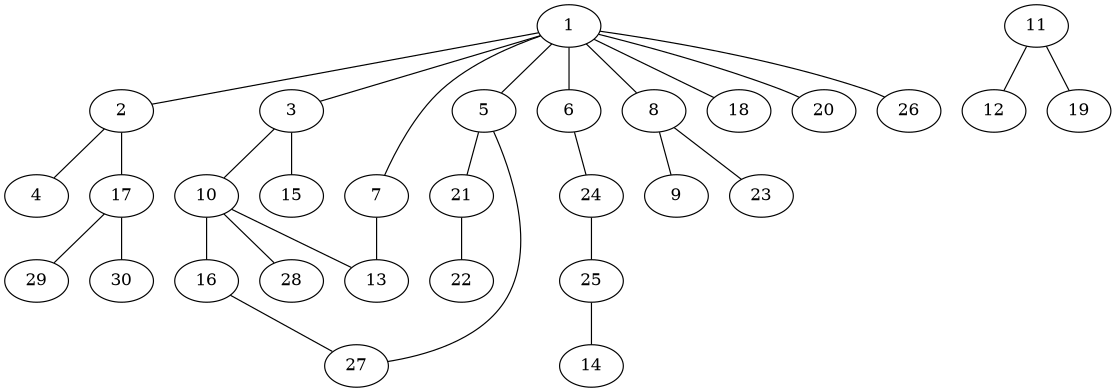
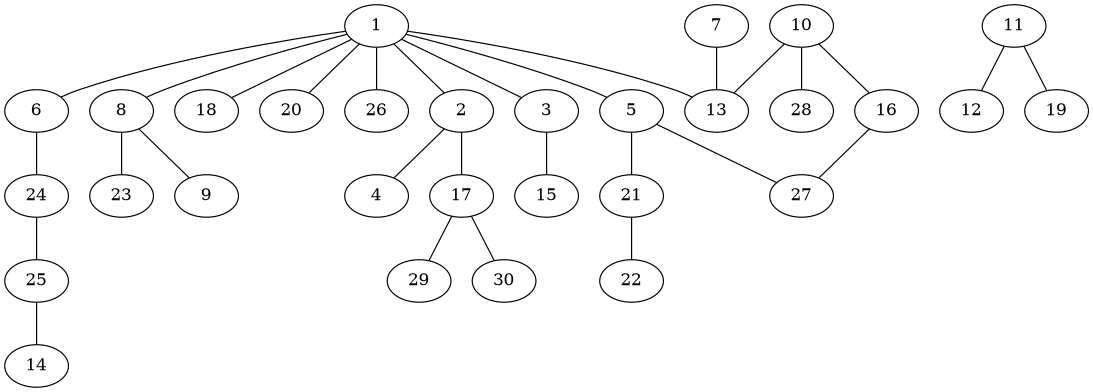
(445, 86) -> (552, 57)
(249, 153) -> none
